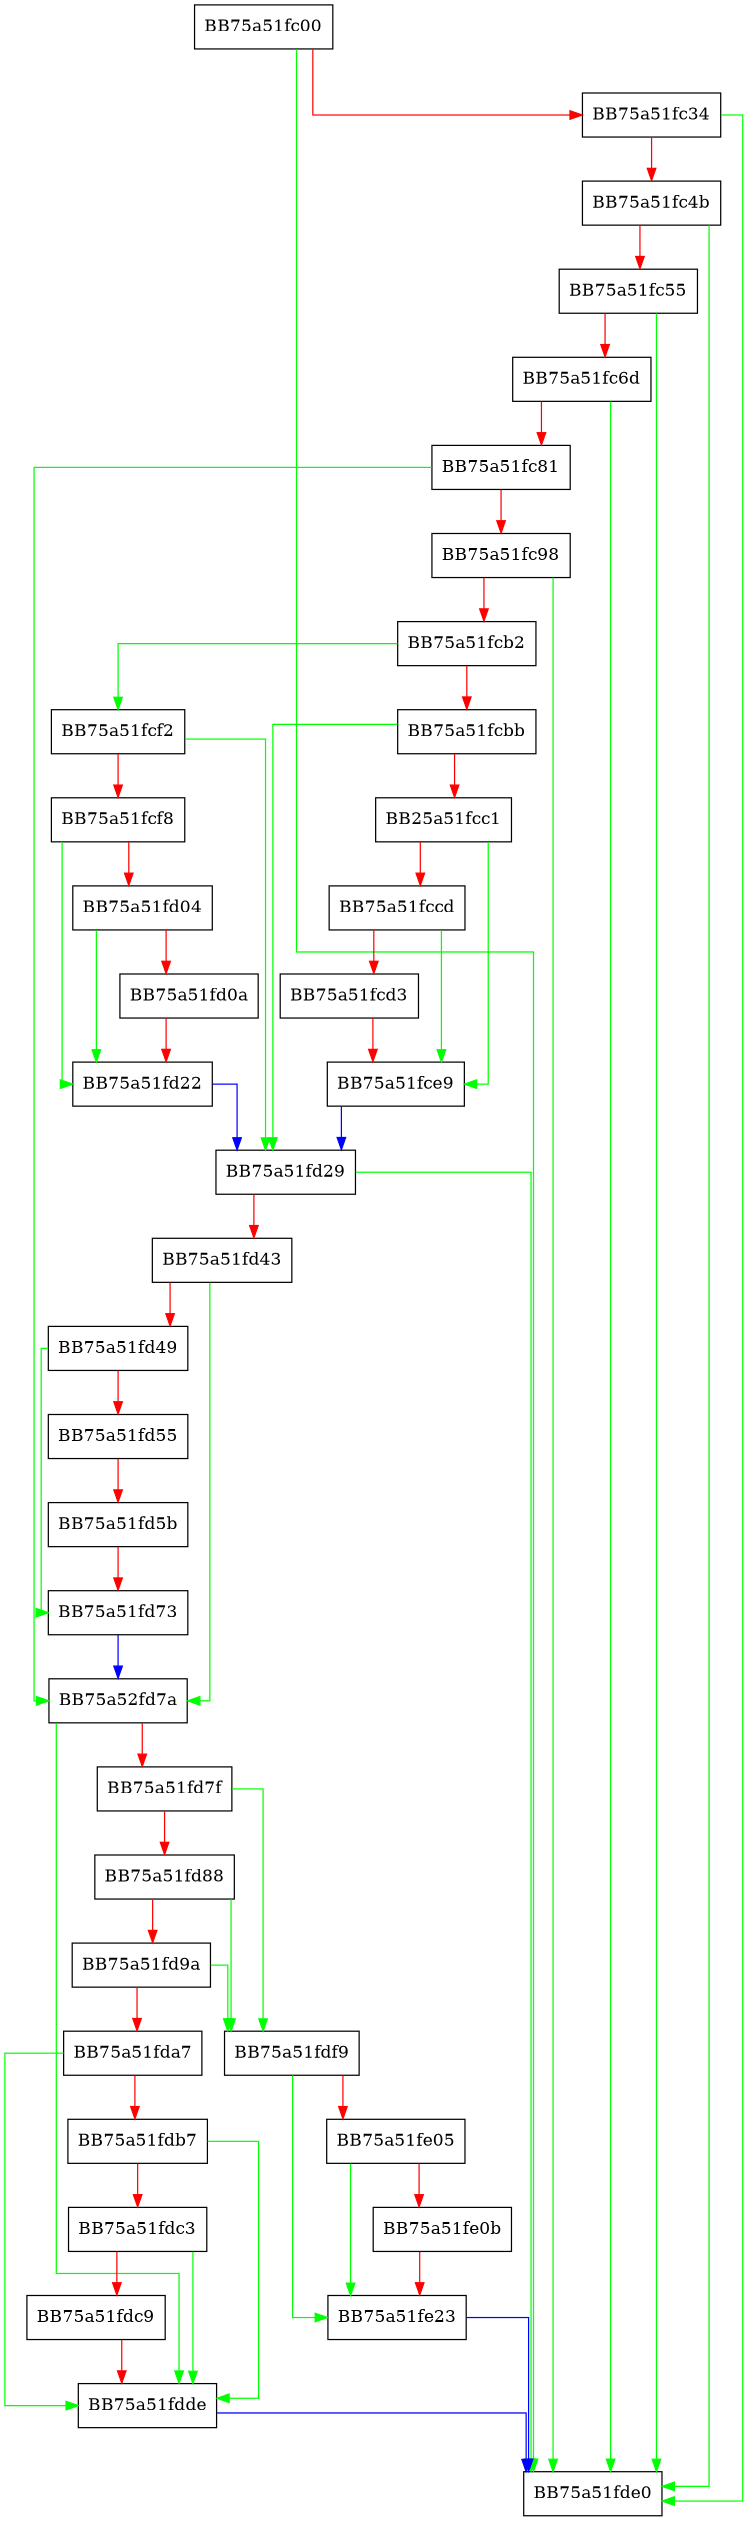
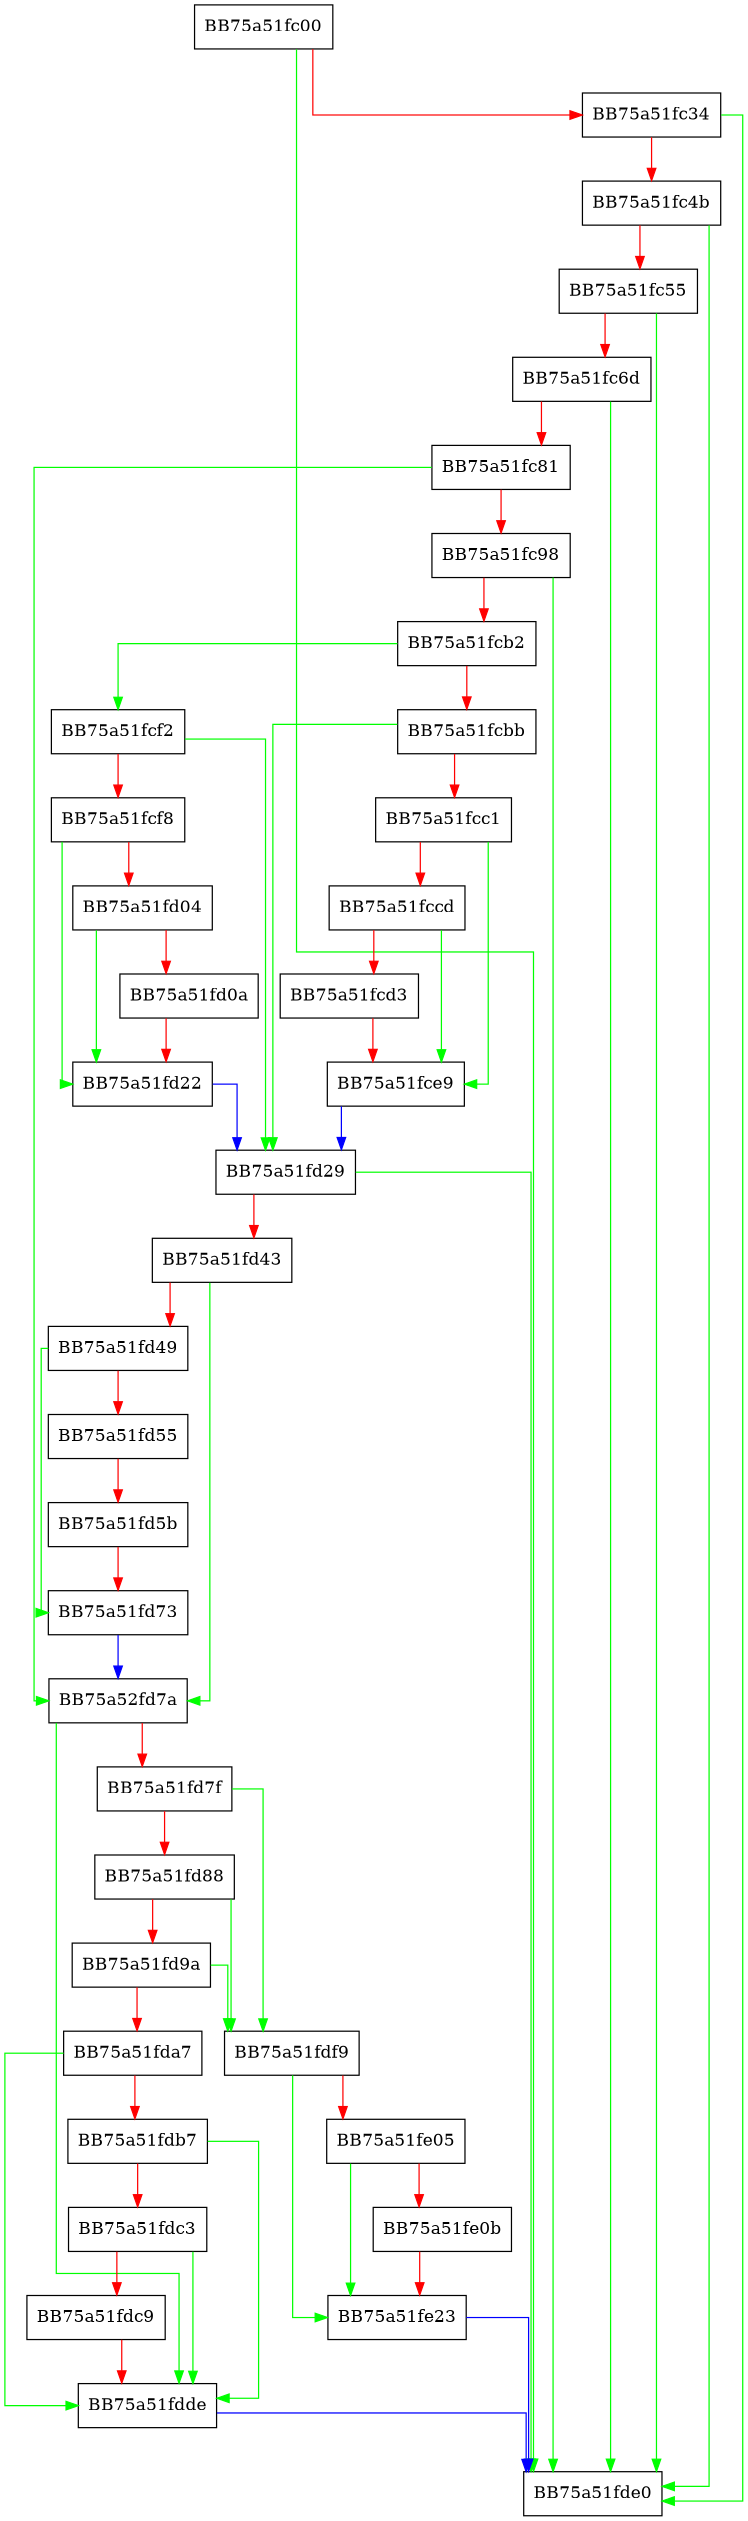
(444, 820) -> (444, 820)
